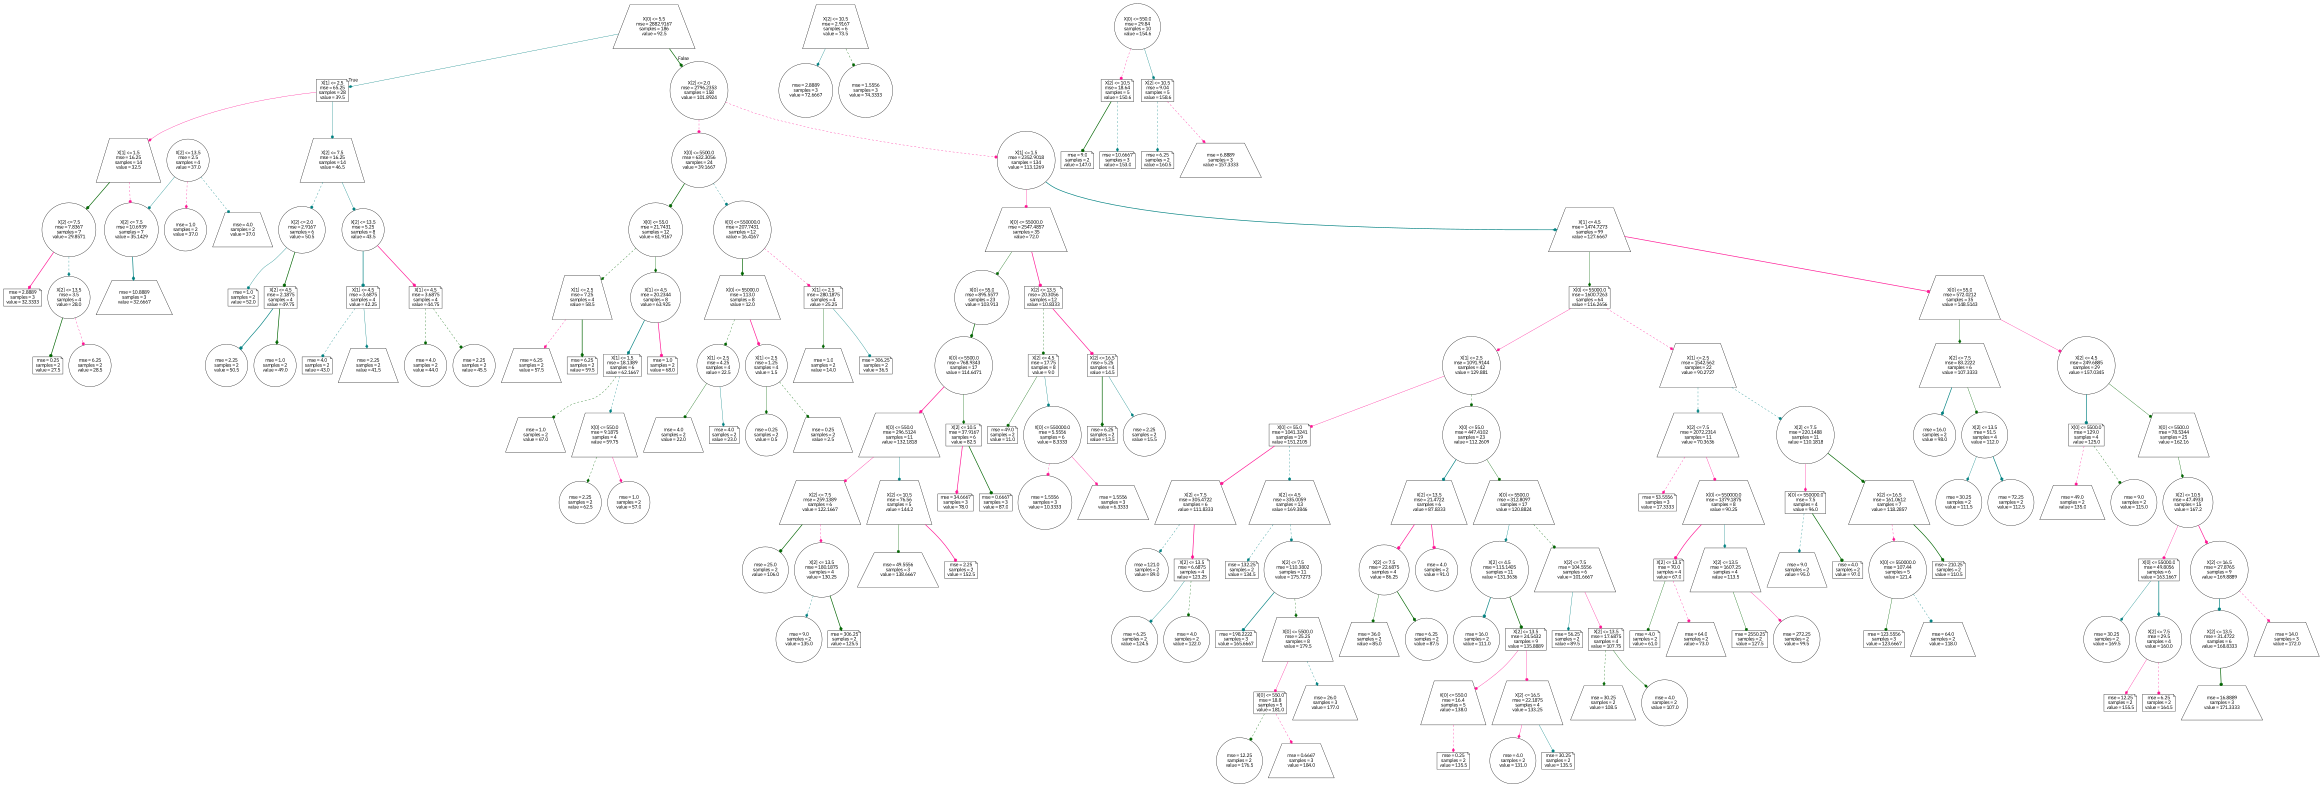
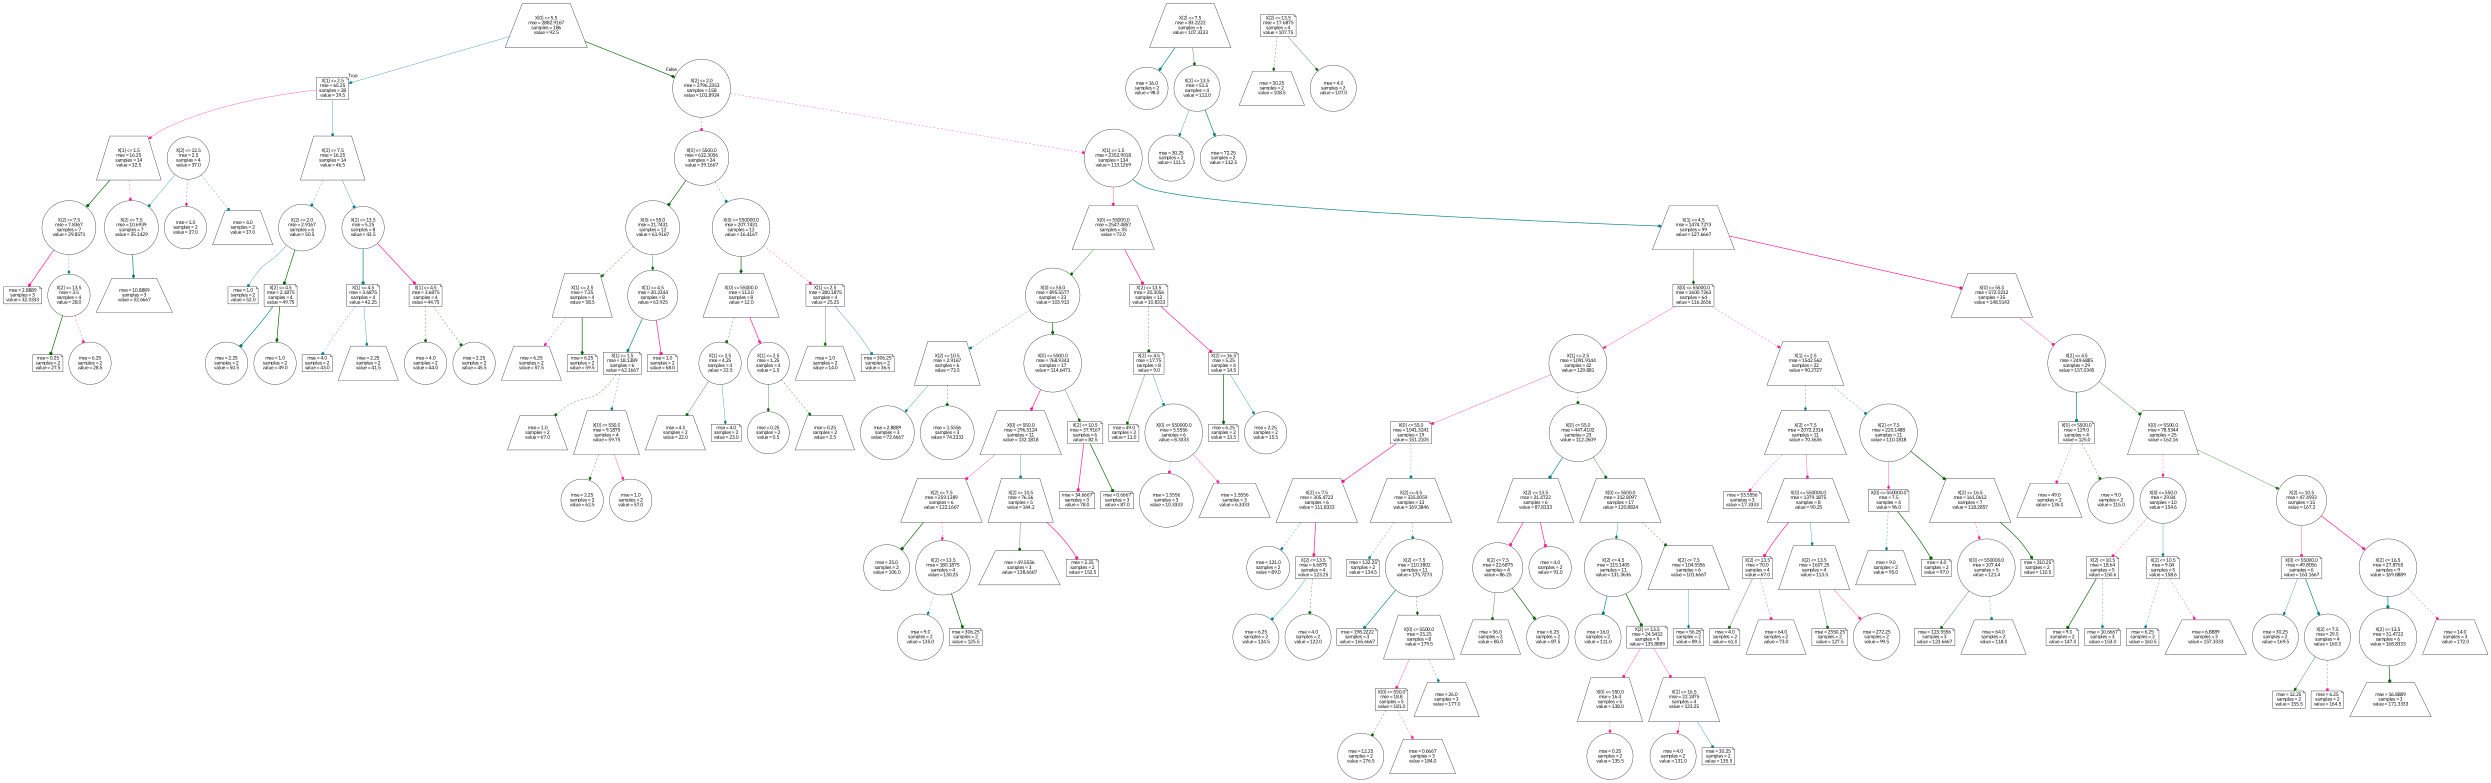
none -> (1001, 329)
(1960, 330) -> none
none -> (2163, 464)
(1592, 609) -> none
(2137, 675) -> (2306, 672)
(1453, 761) -> (1610, 756)
